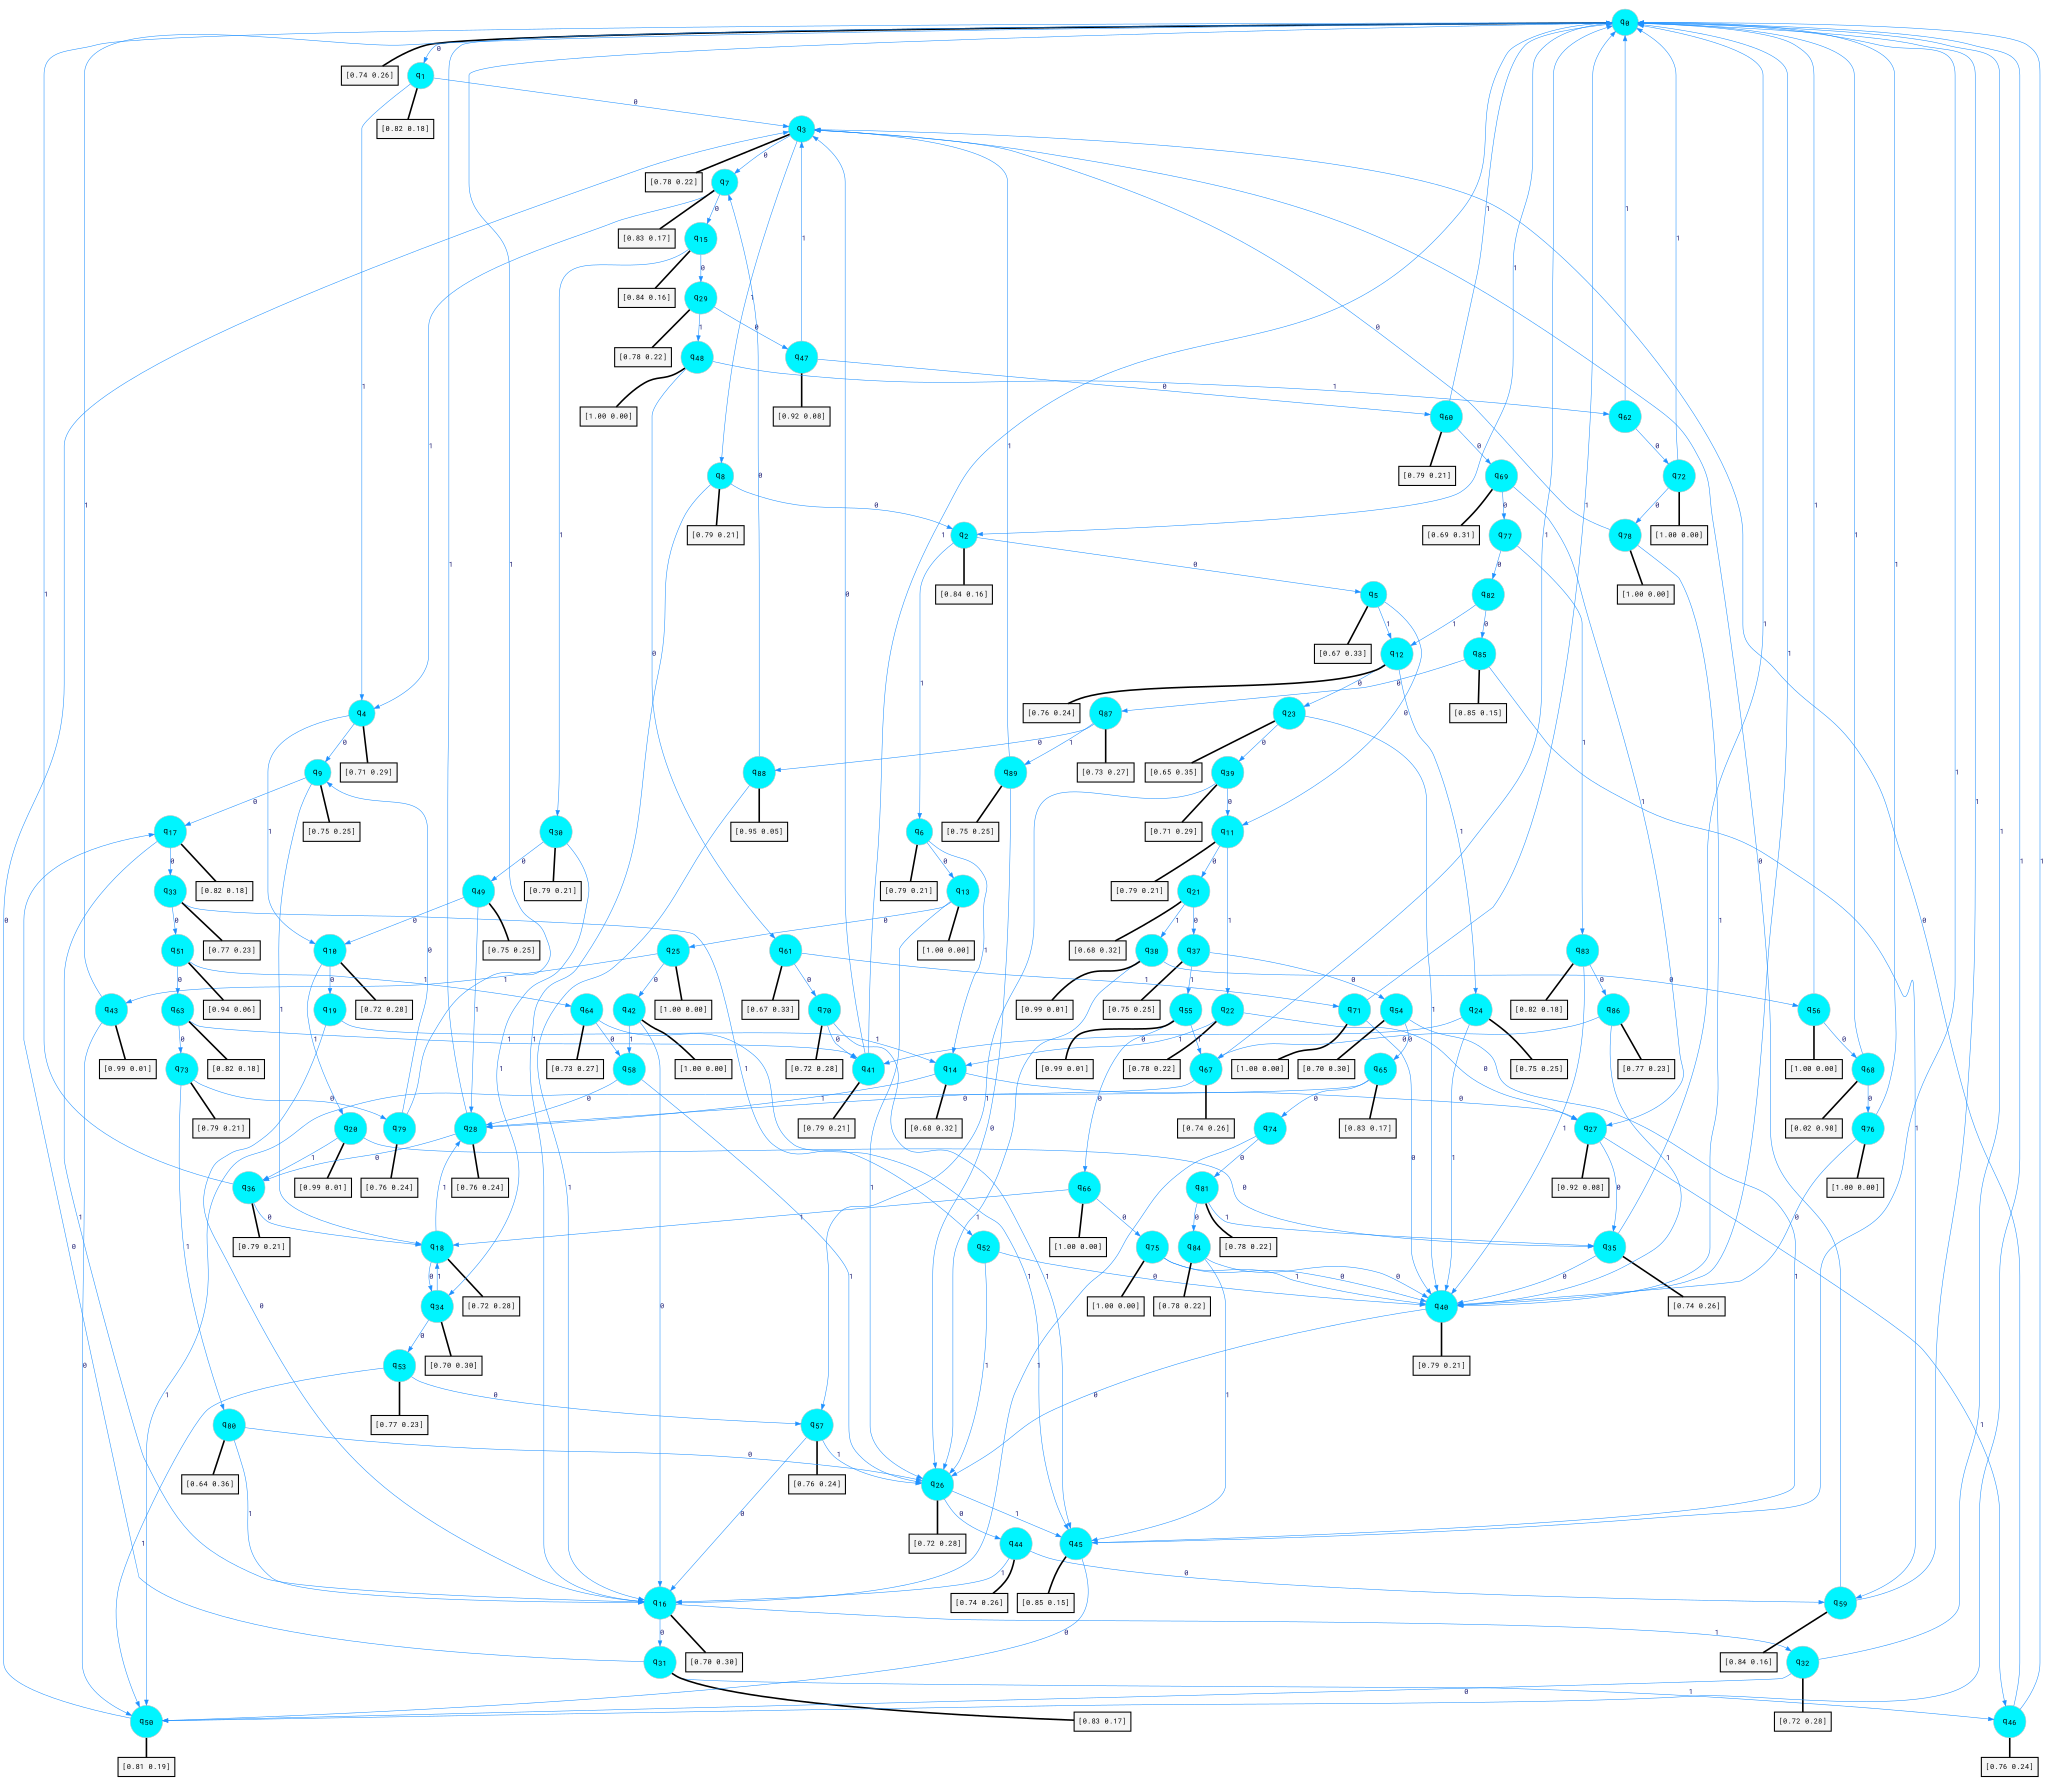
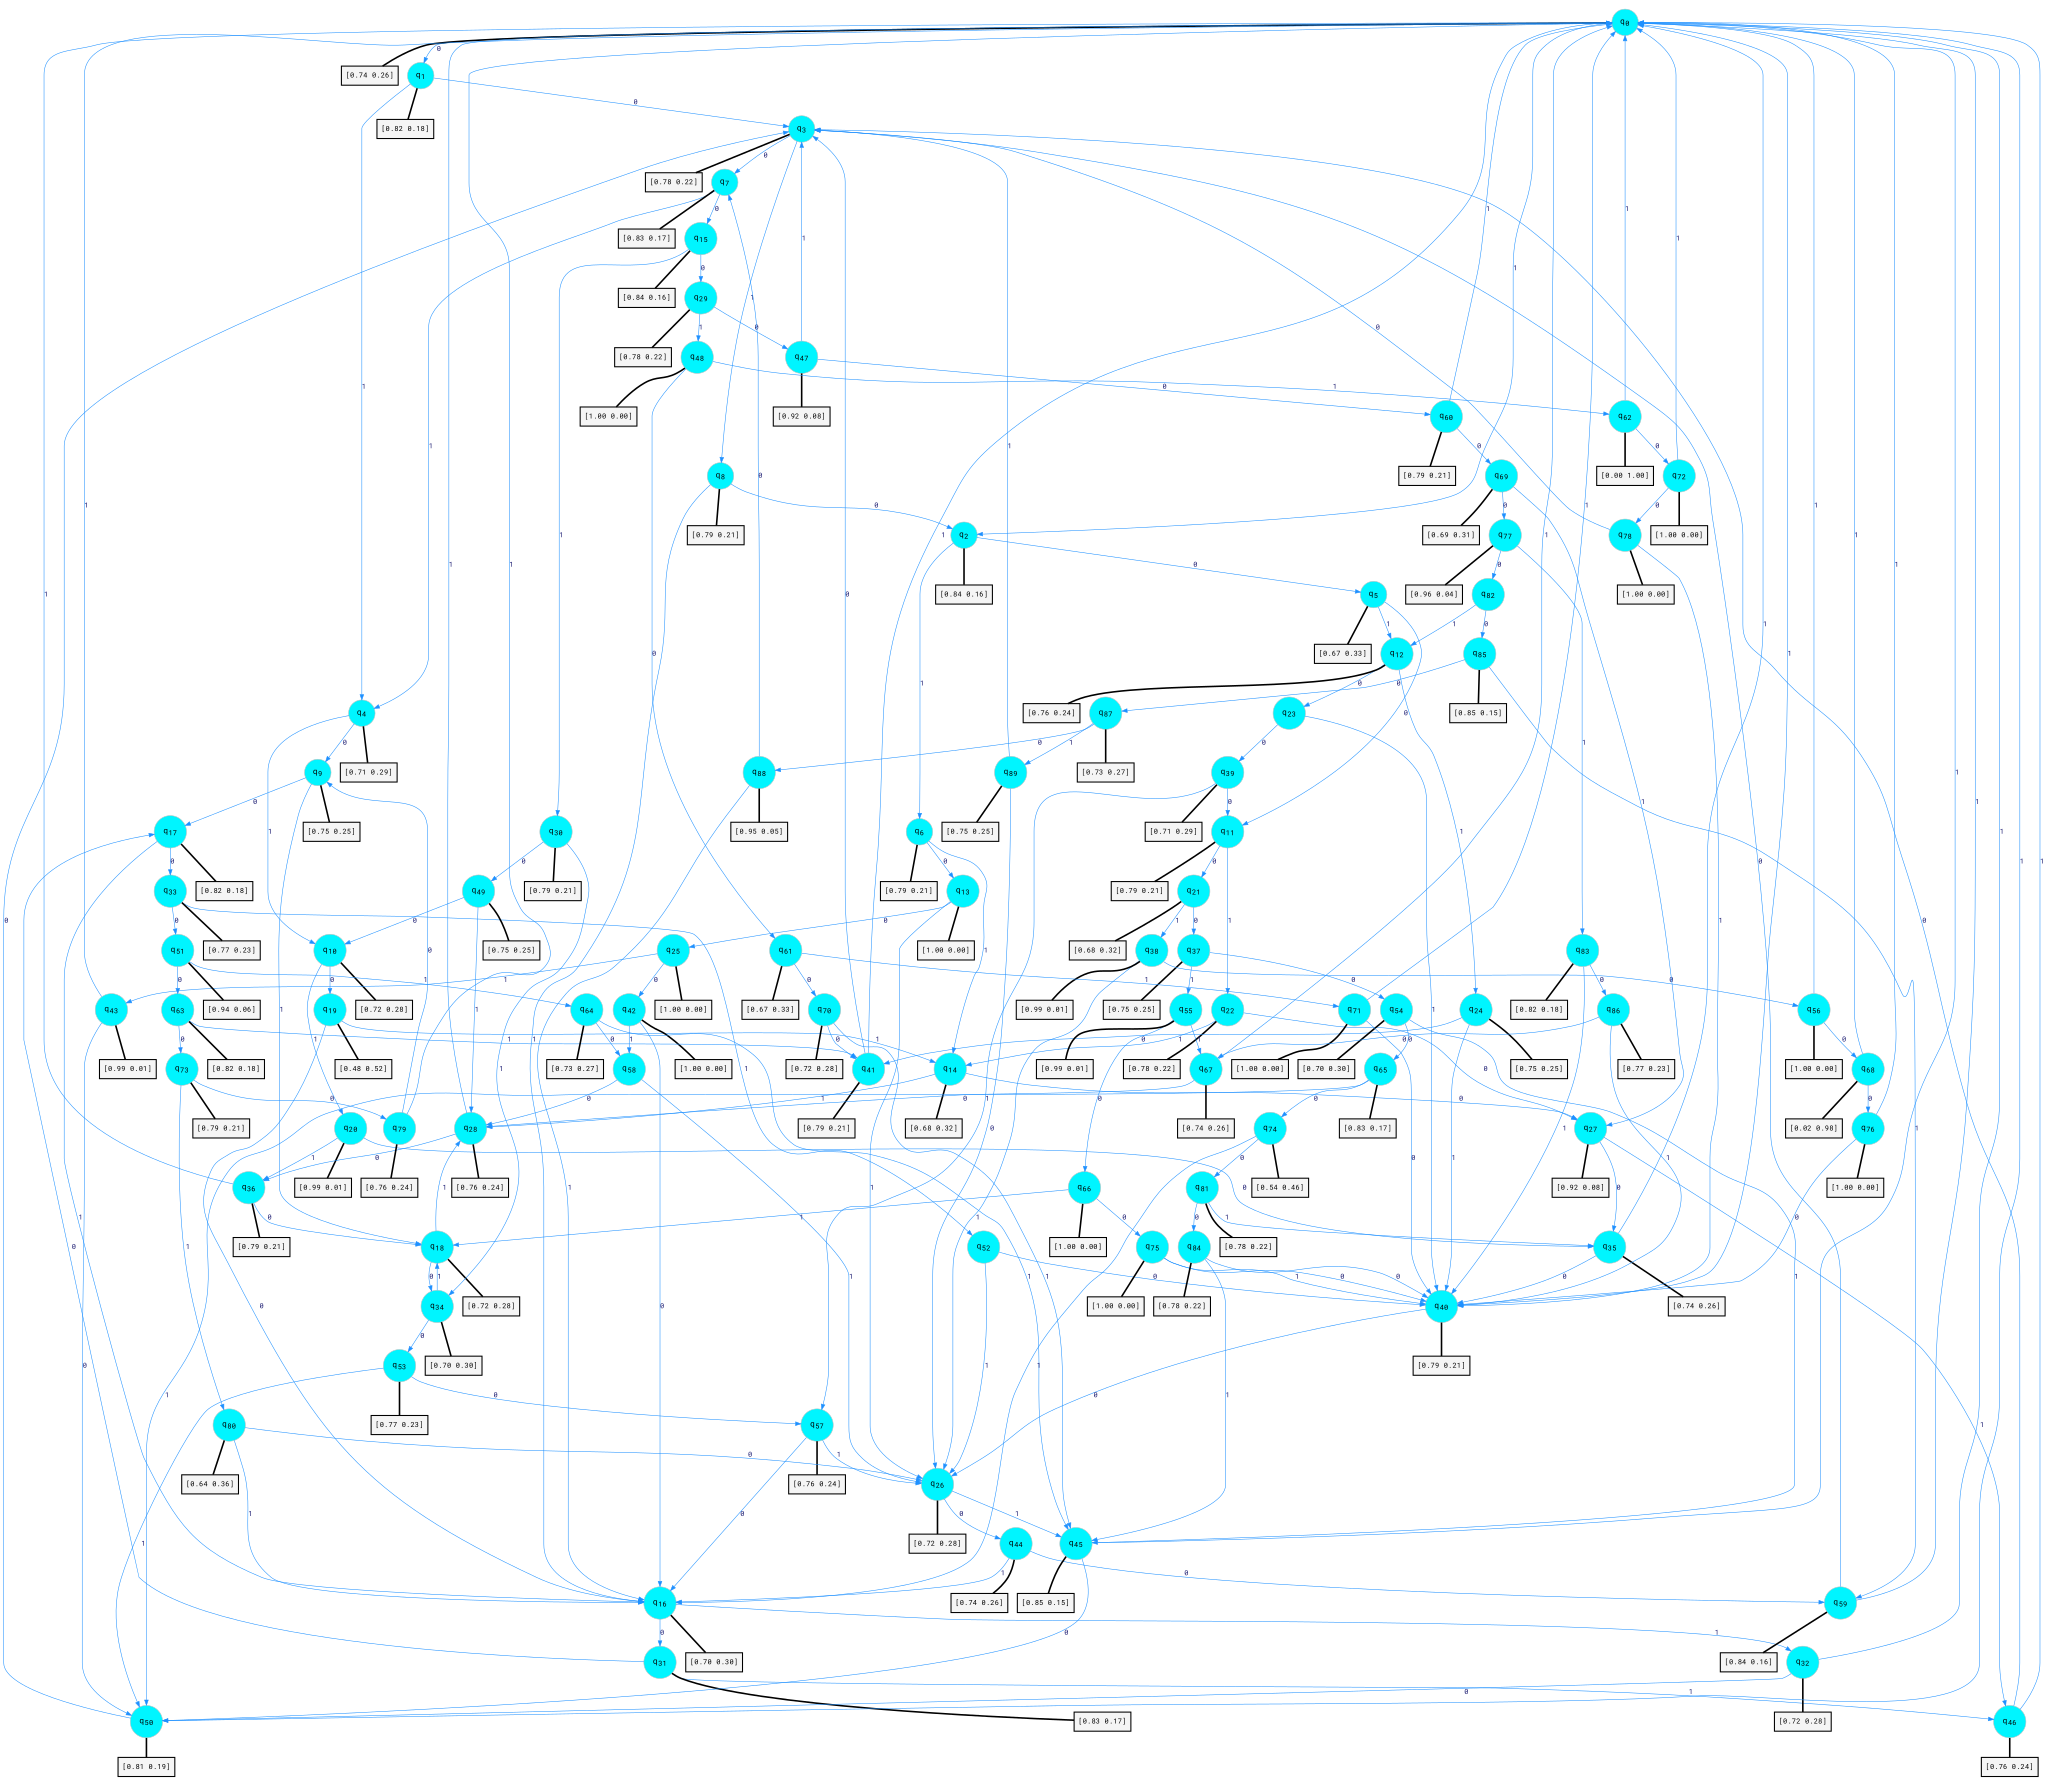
none -> (1625, 476)
none -> (1434, 595)
(1174, 772) -> none
none -> (363, 1069)
none -> (1280, 1188)
